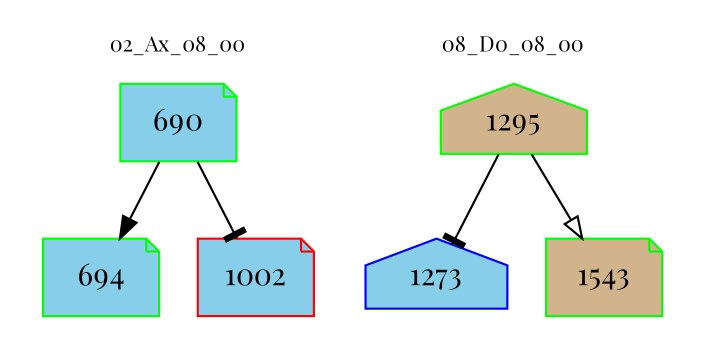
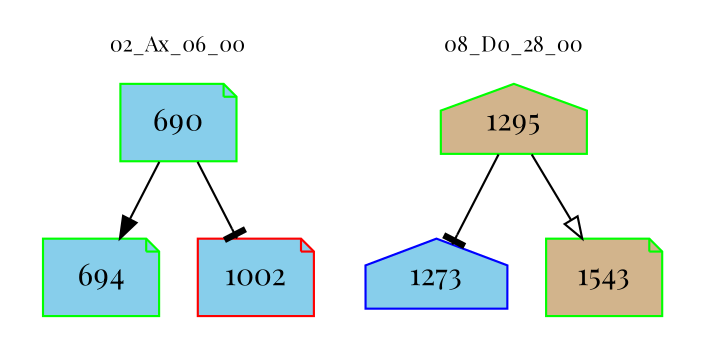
(178, 46) -> (178, 46)
(514, 46) -> (514, 46)
